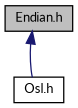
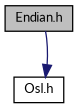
(30, 61) -> (47, 48)
